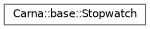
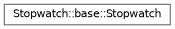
(75, 15) -> (87, 15)
